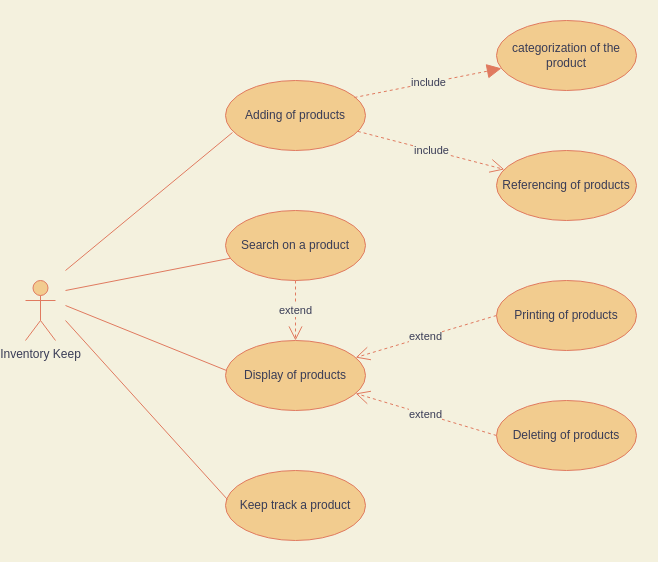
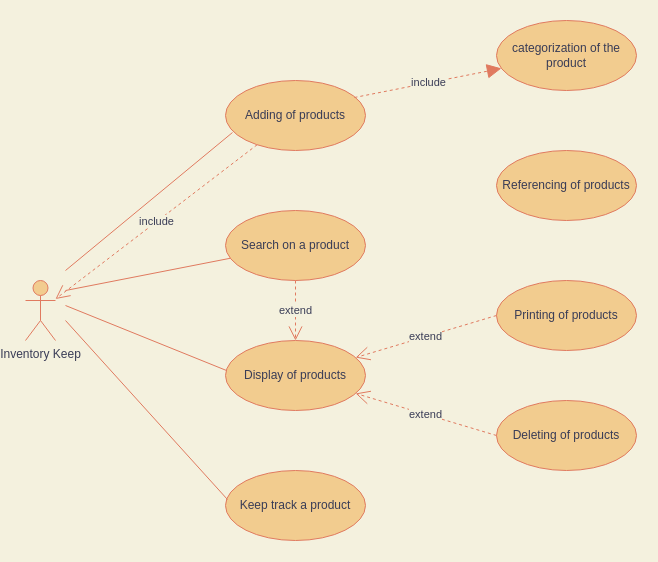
(407, 144) -> (173, 209)
